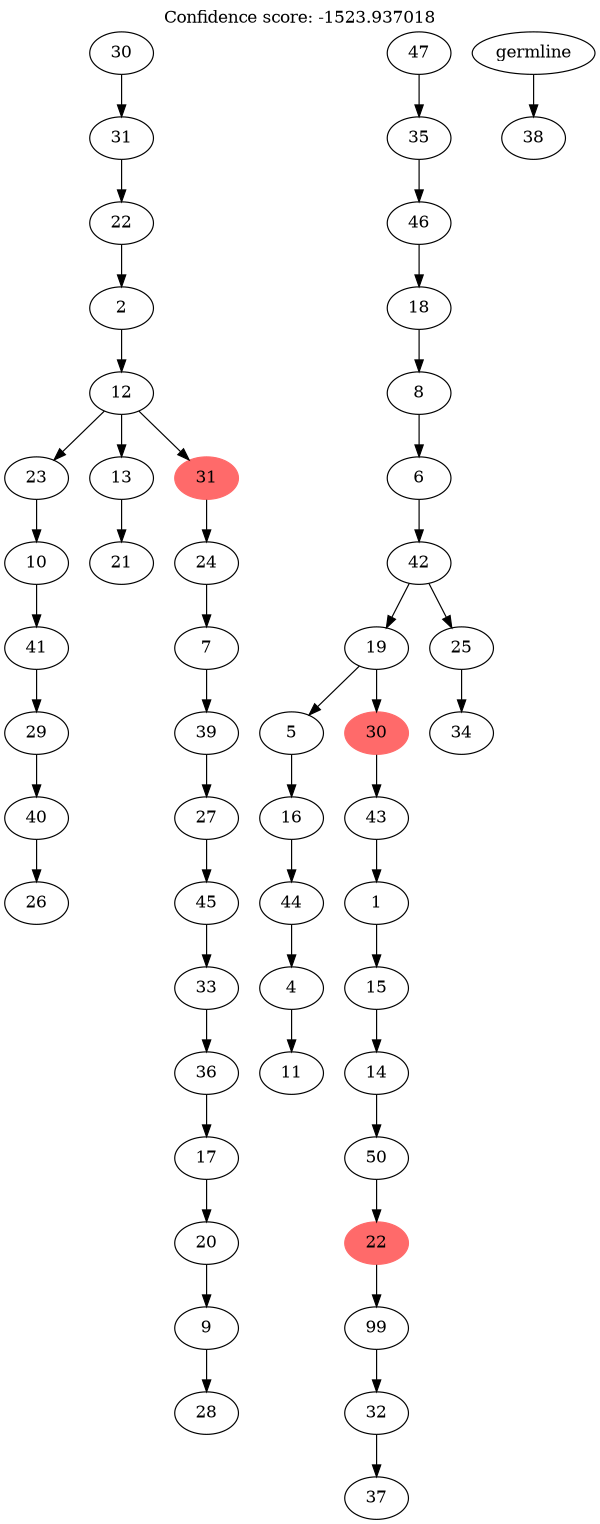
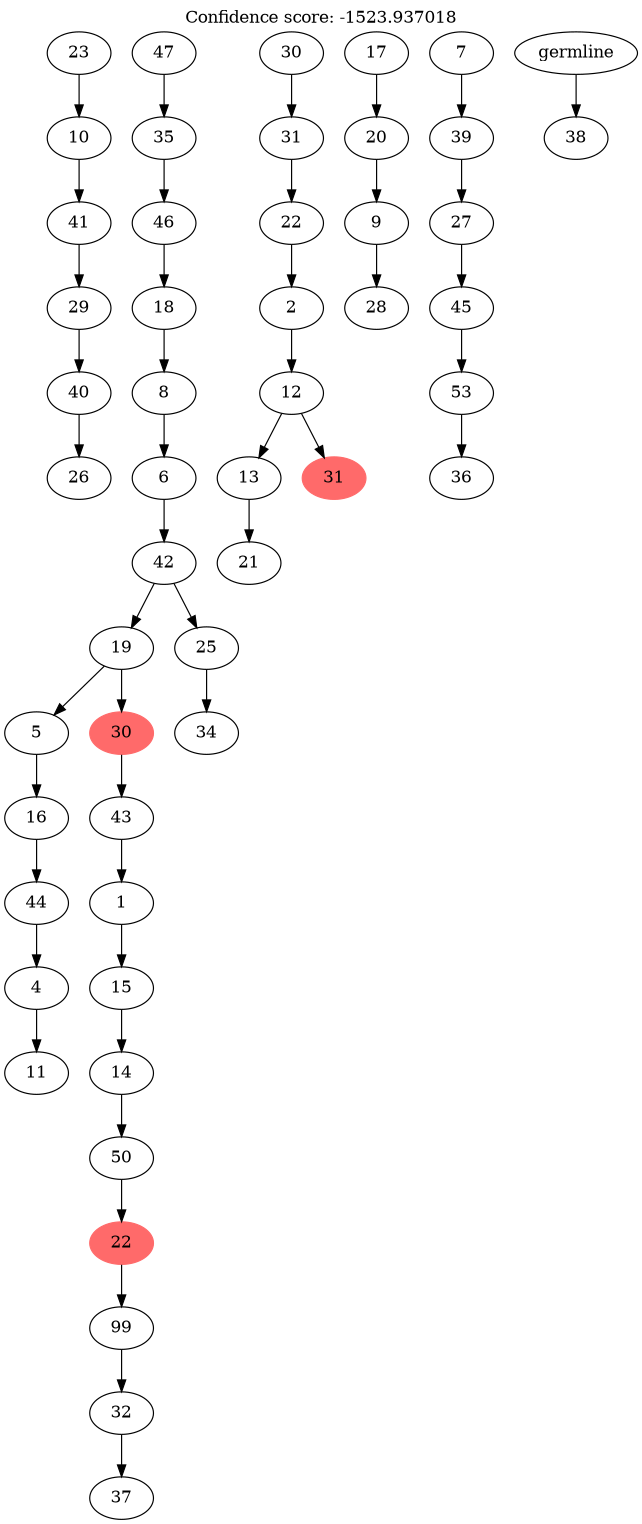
(83, 431) -> none
(207, 563) -> none
(207, 988) -> (462, 393)
(207, 1110) -> none
